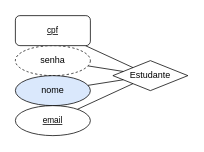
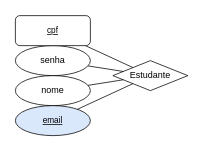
(53, 60) -> (53, 60)
(53, 90) -> (53, 90)
(53, 120) -> (53, 120)
